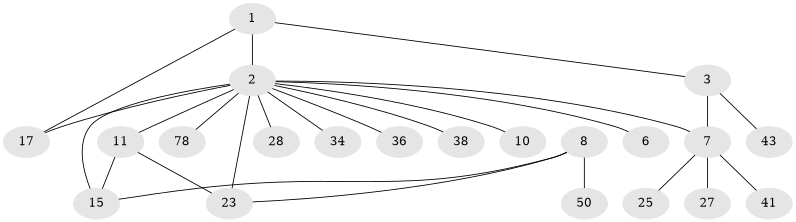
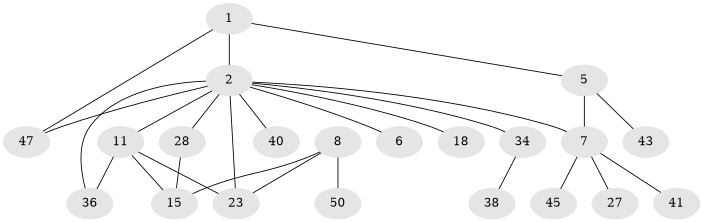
(708, 80) -> (584, 80)
(360, 105) -> (507, 173)
(93, 124) -> (179, 167)
(27, 142) -> (27, 142)
(182, 142) -> (461, 142)
(523, 142) -> (276, 142)
none -> (105, 173)
(646, 204) -> (554, 204)
